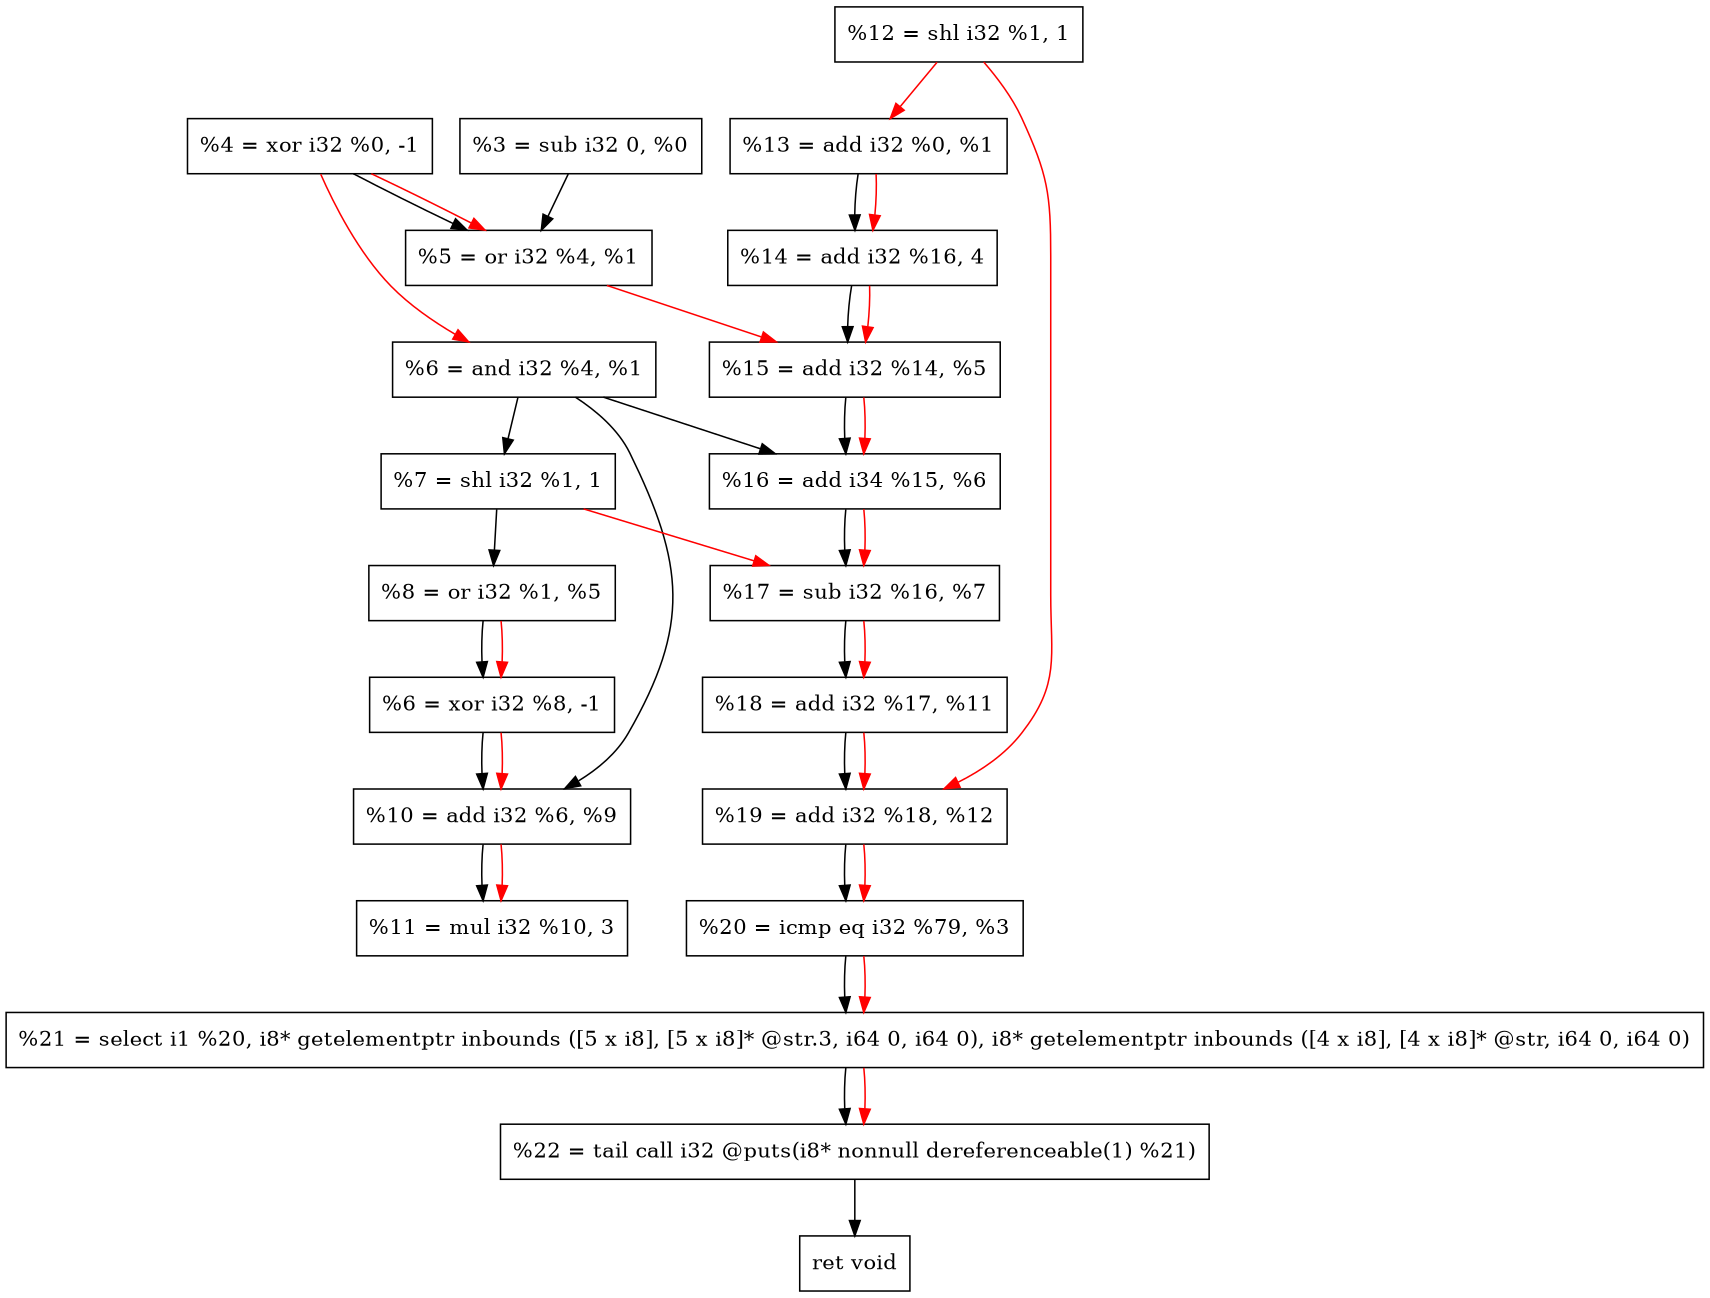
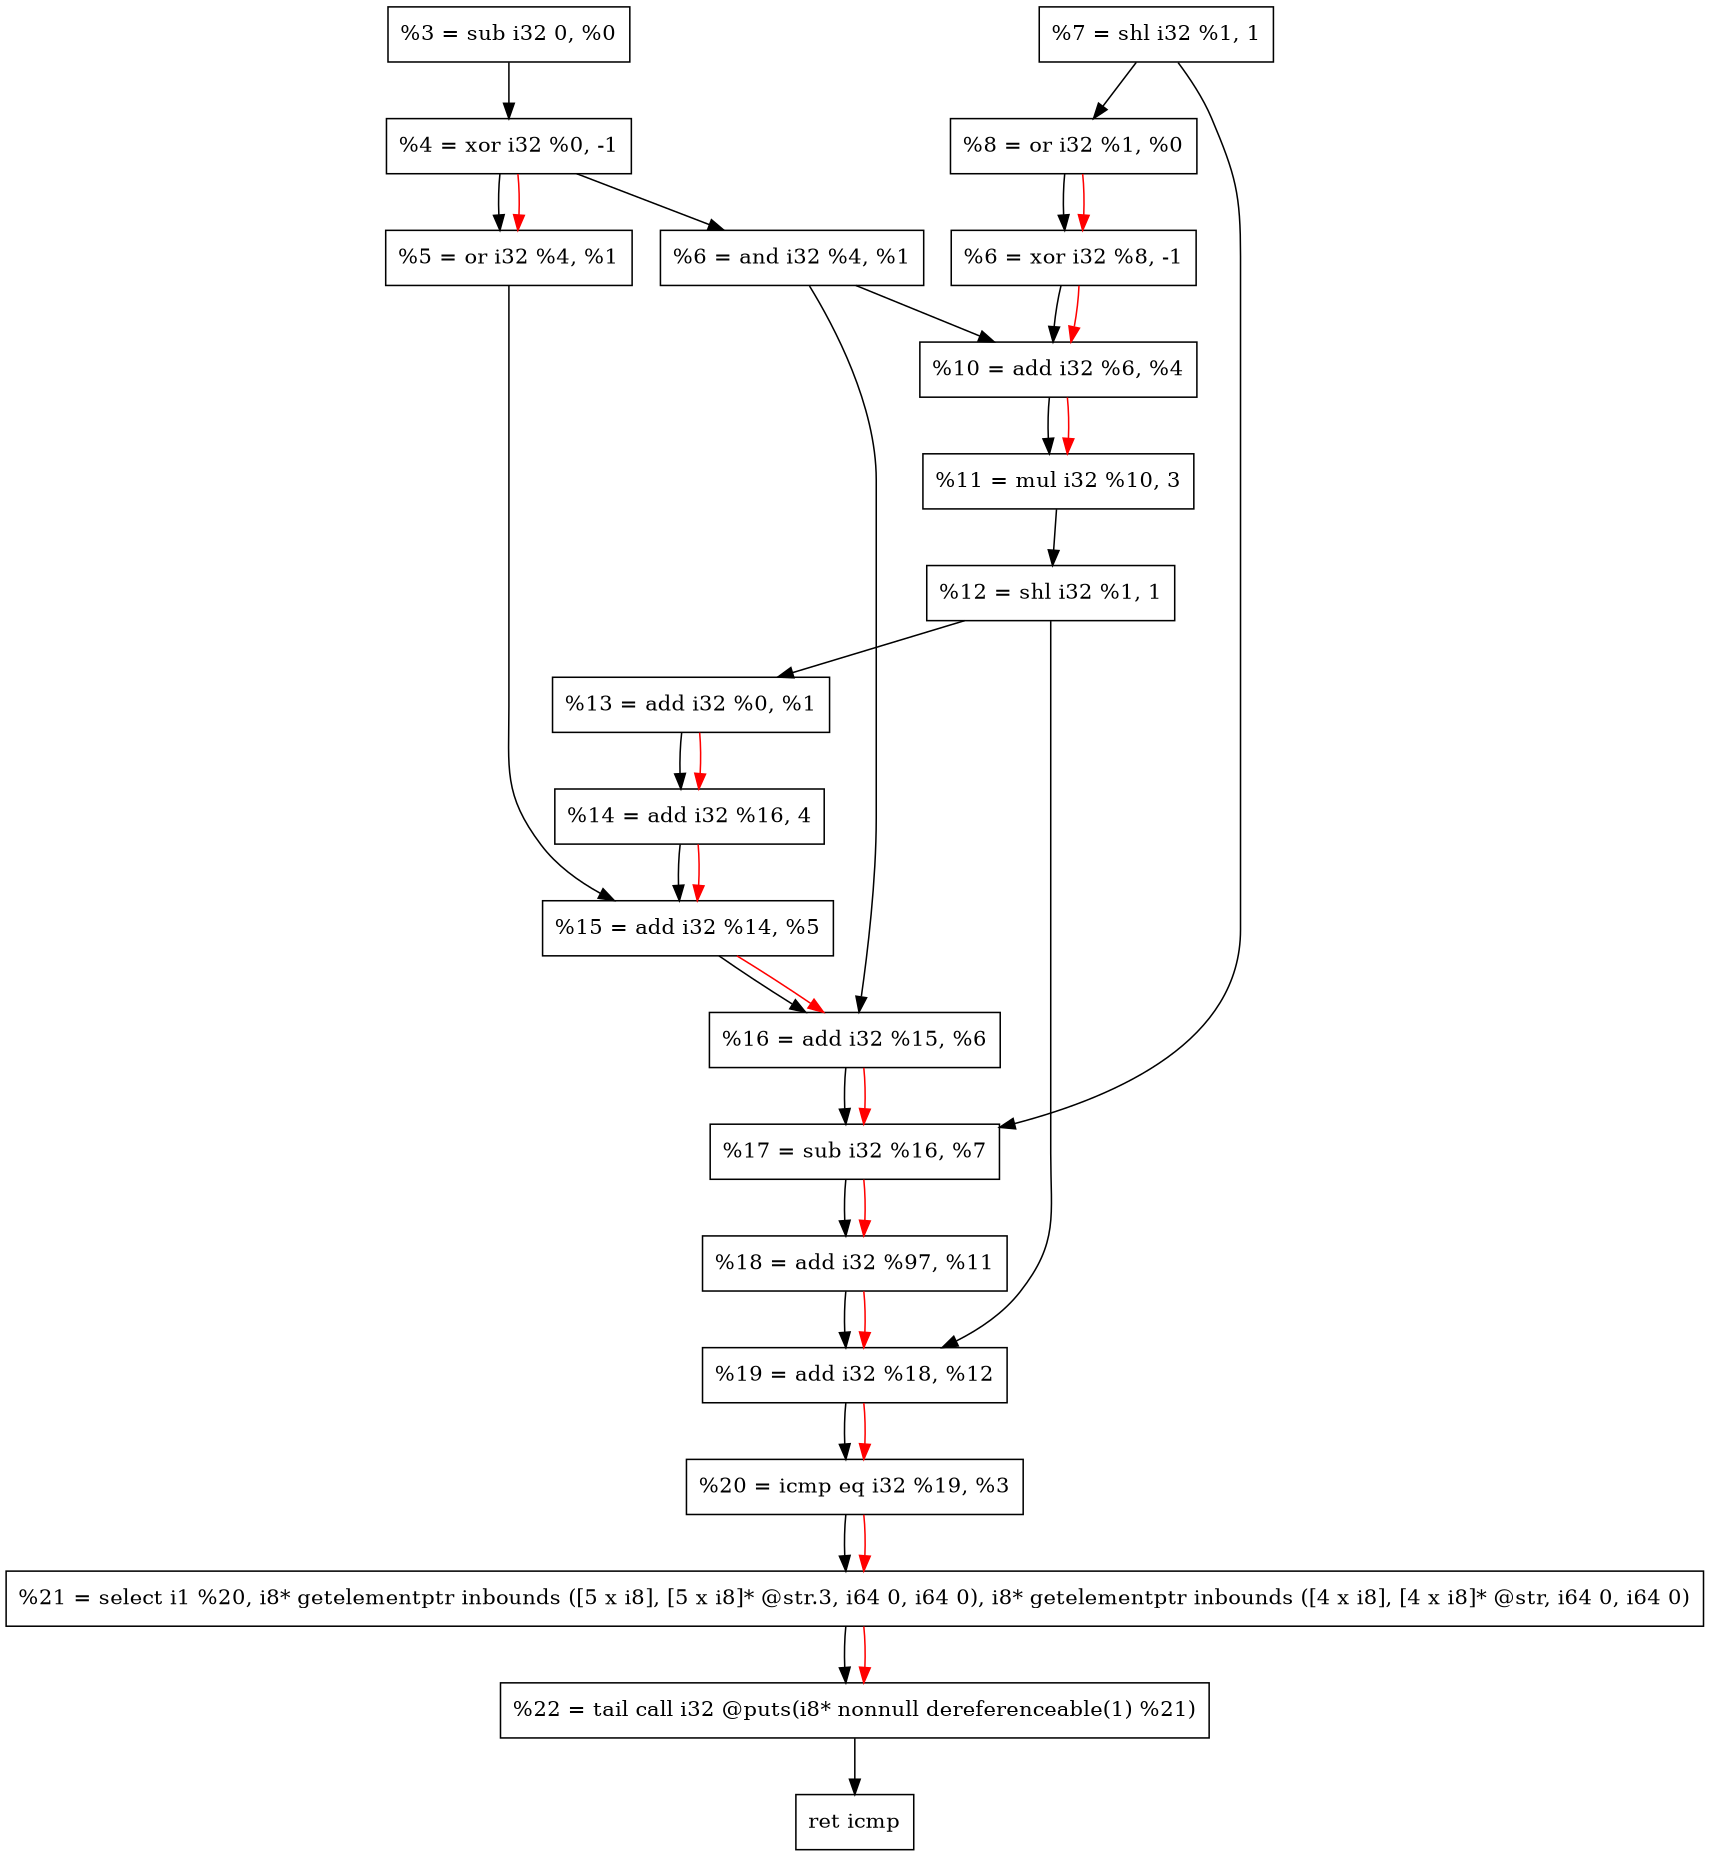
(919, 85) -> (887, 644)
(558, 195) -> (509, 83)
(374, 266) -> (643, 199)
(684, 311) -> (509, 608)
(513, 418) -> none
(1051, 433) -> (1051, 1001)
(855, 481) -> (855, 1040)
none -> (1055, 530)
(673, 536) -> (1241, 649)
(492, 593) -> (1074, 146)
(855, 705) -> (855, 1263)
(492, 817) -> (1058, 370)
(855, 928) -> (855, 1487)
(855, 1263) -> (855, 1822)
